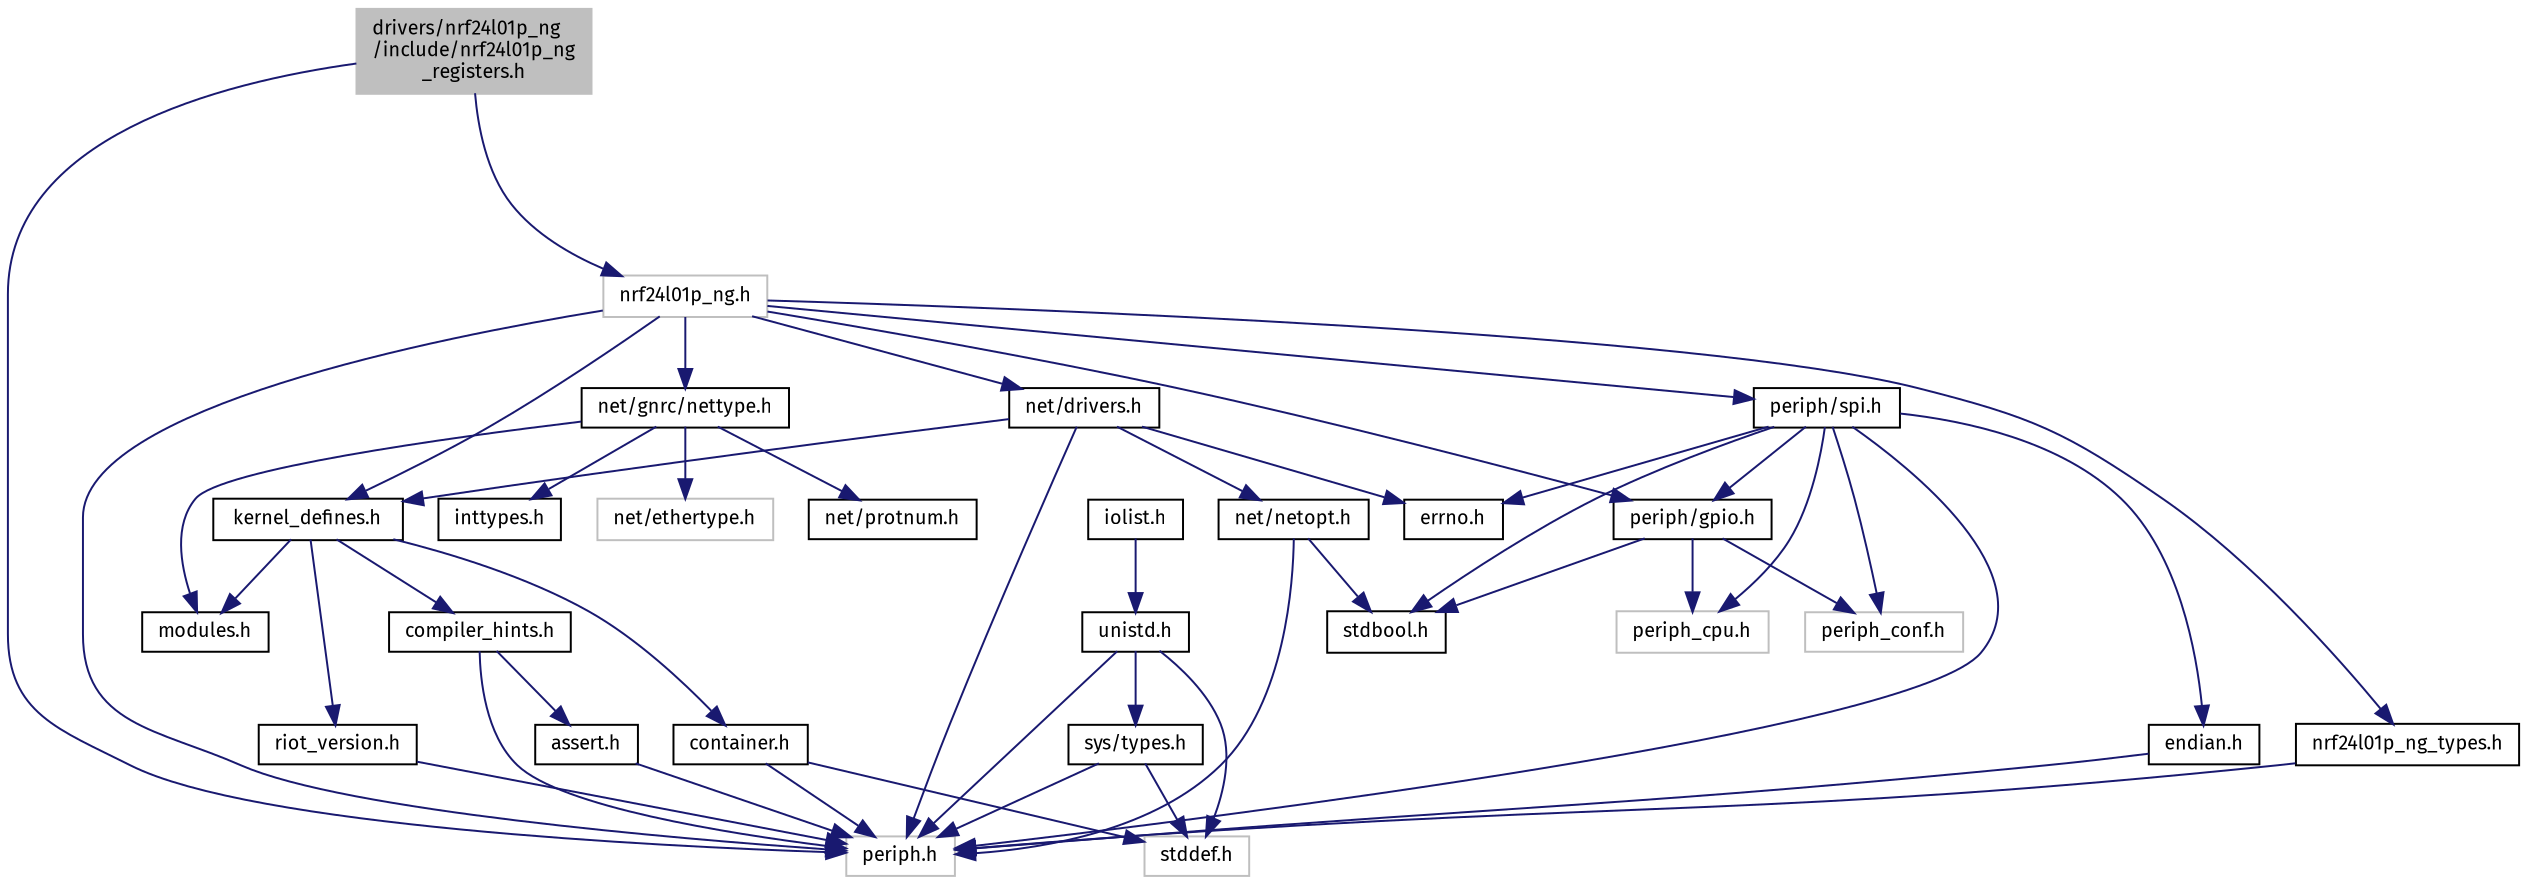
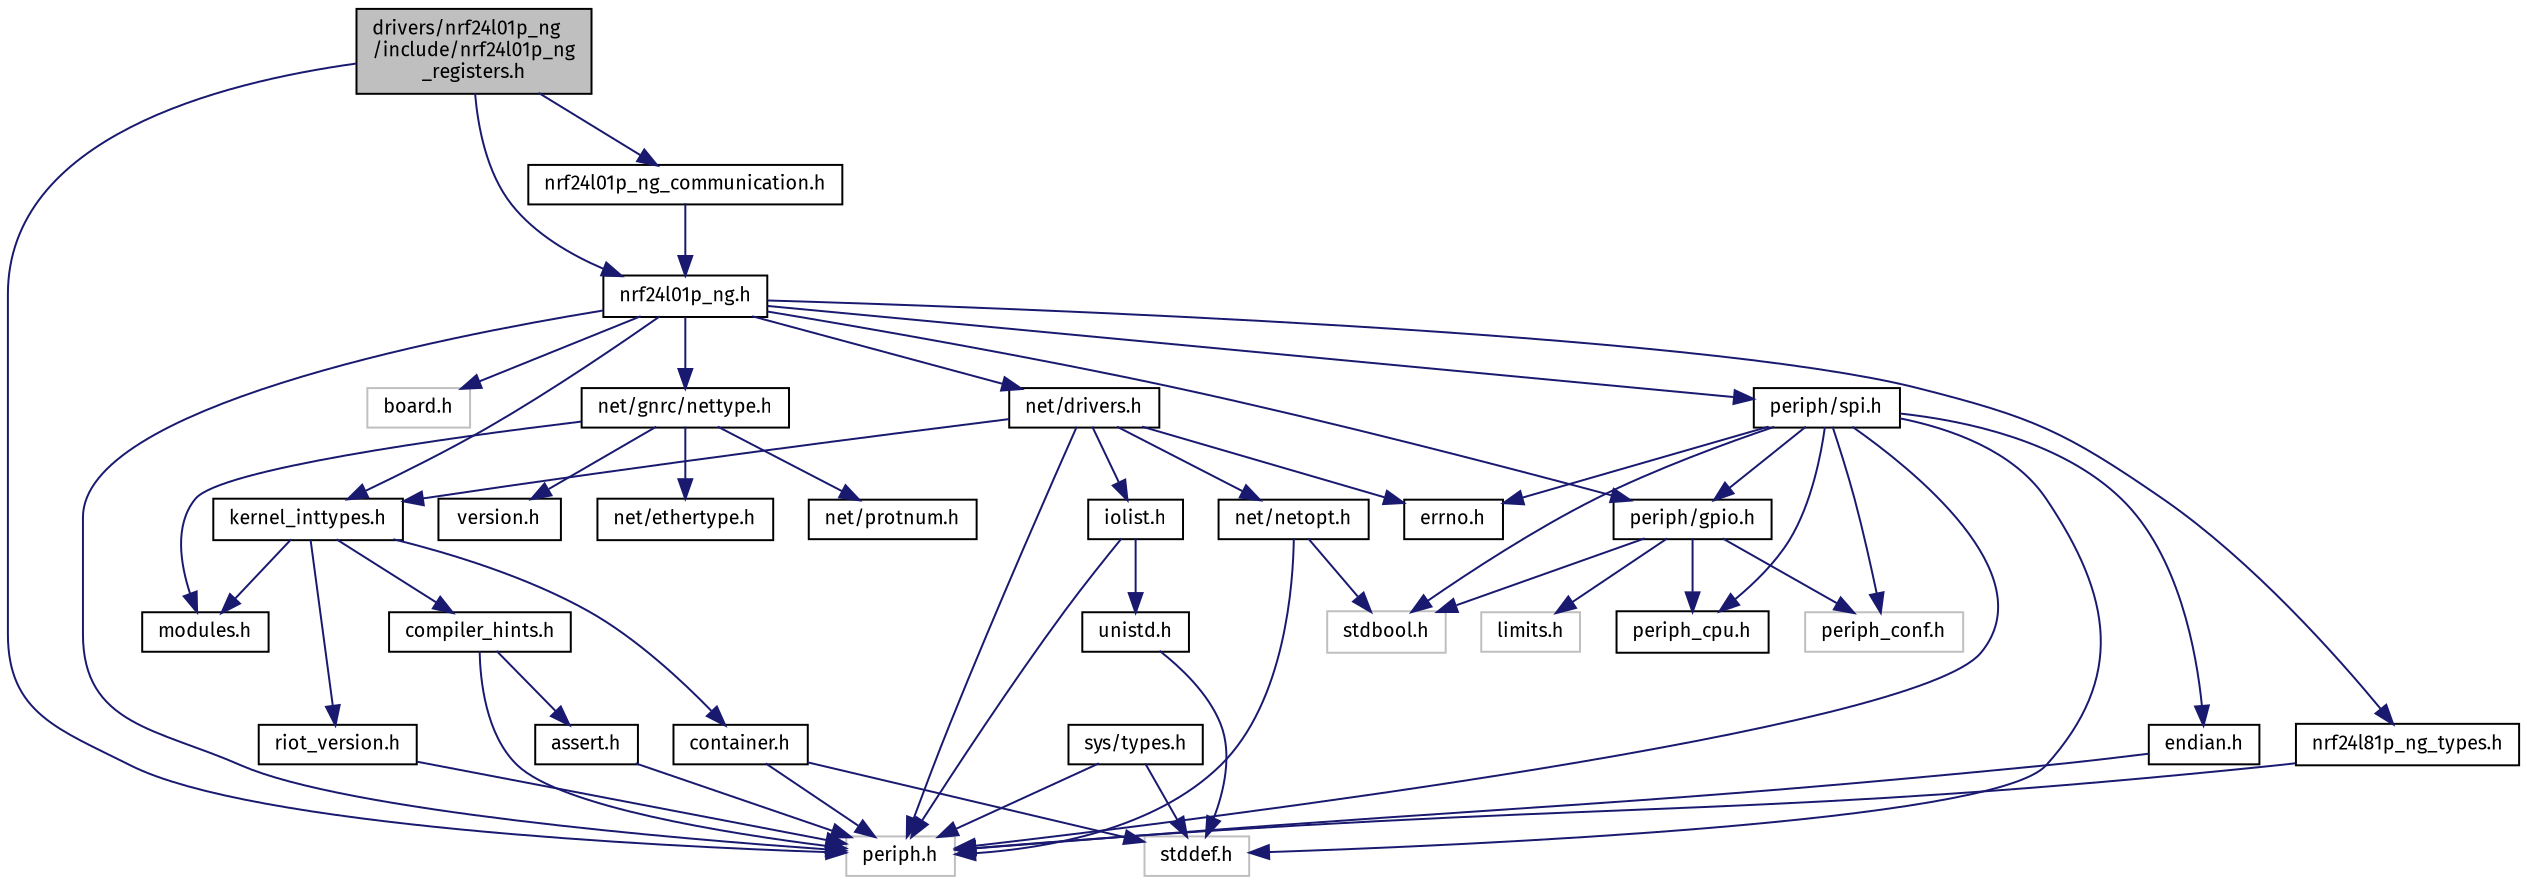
(474, 51) -> (474, 51)
none -> (685, 185)
(685, 296) -> (685, 296)
none -> (419, 408)
none -> (1105, 454)
(308, 519) -> (308, 519)
(500, 519) -> (500, 519)
(685, 519) -> (685, 519)
(1386, 632) -> (1386, 632)
none -> (1531, 632)
(1693, 632) -> (1693, 632)
(1136, 678) -> none
(1025, 737) -> (1018, 677)
(2408, 745) -> (2408, 745)
none -> (1861, 812)
